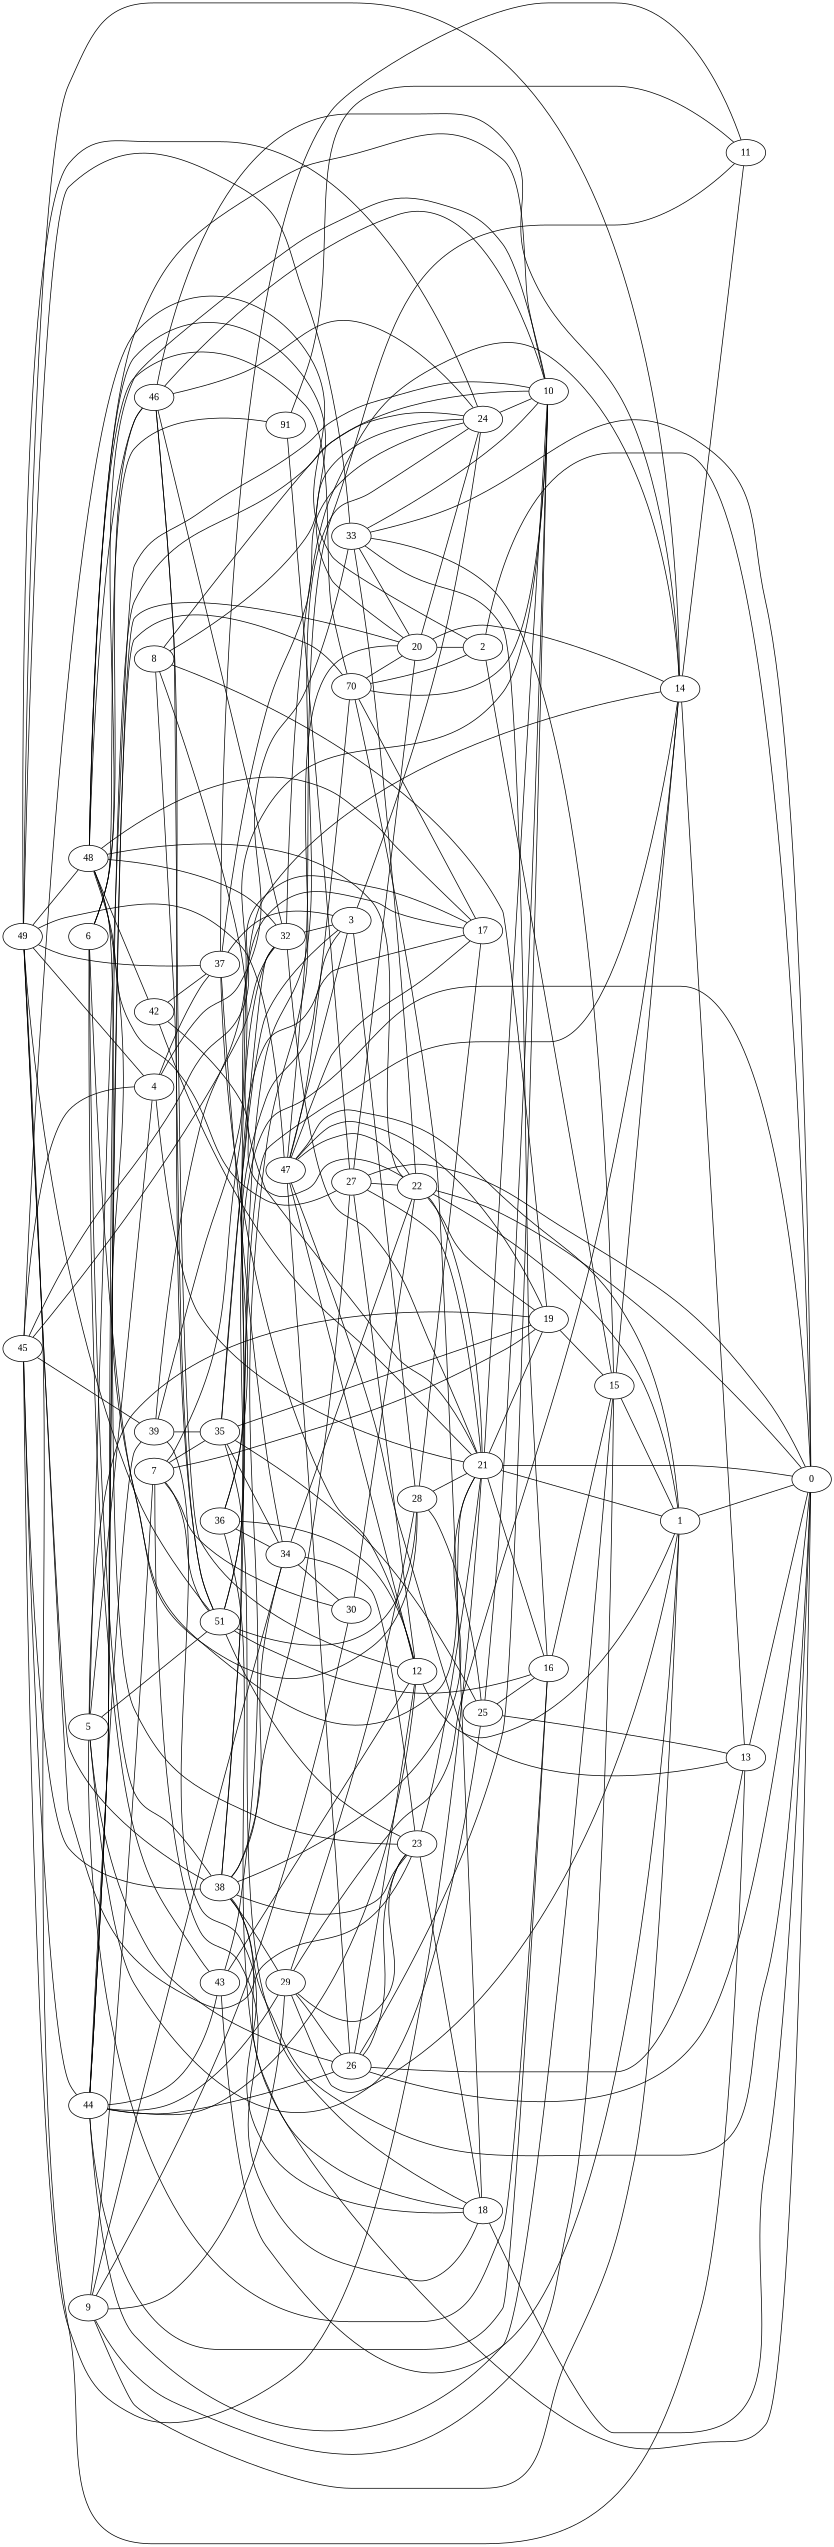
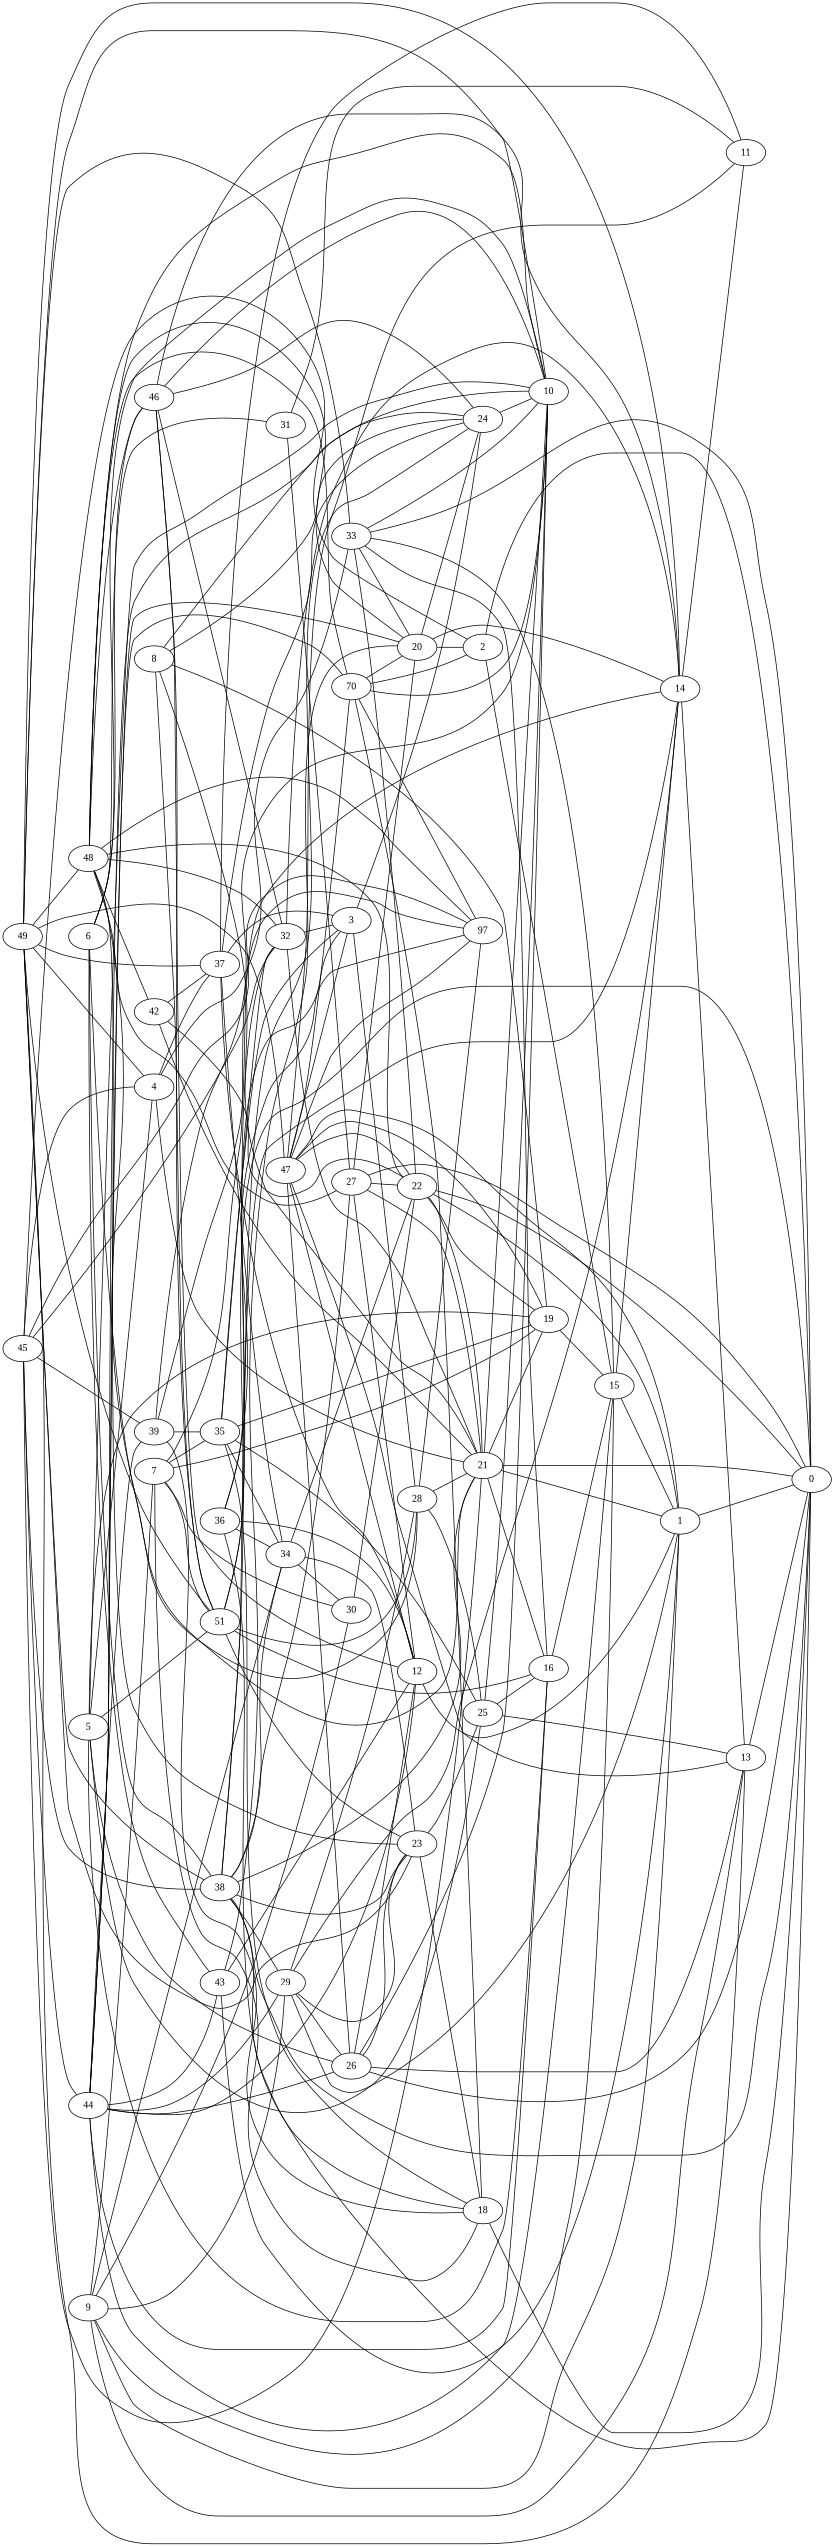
(55, 203) -> (69, 141)
(286, 425) -> (286, 425)
(483, 931) -> (483, 931)
(453, 1673) -> (459, 1773)
none -> (583, 2452)
